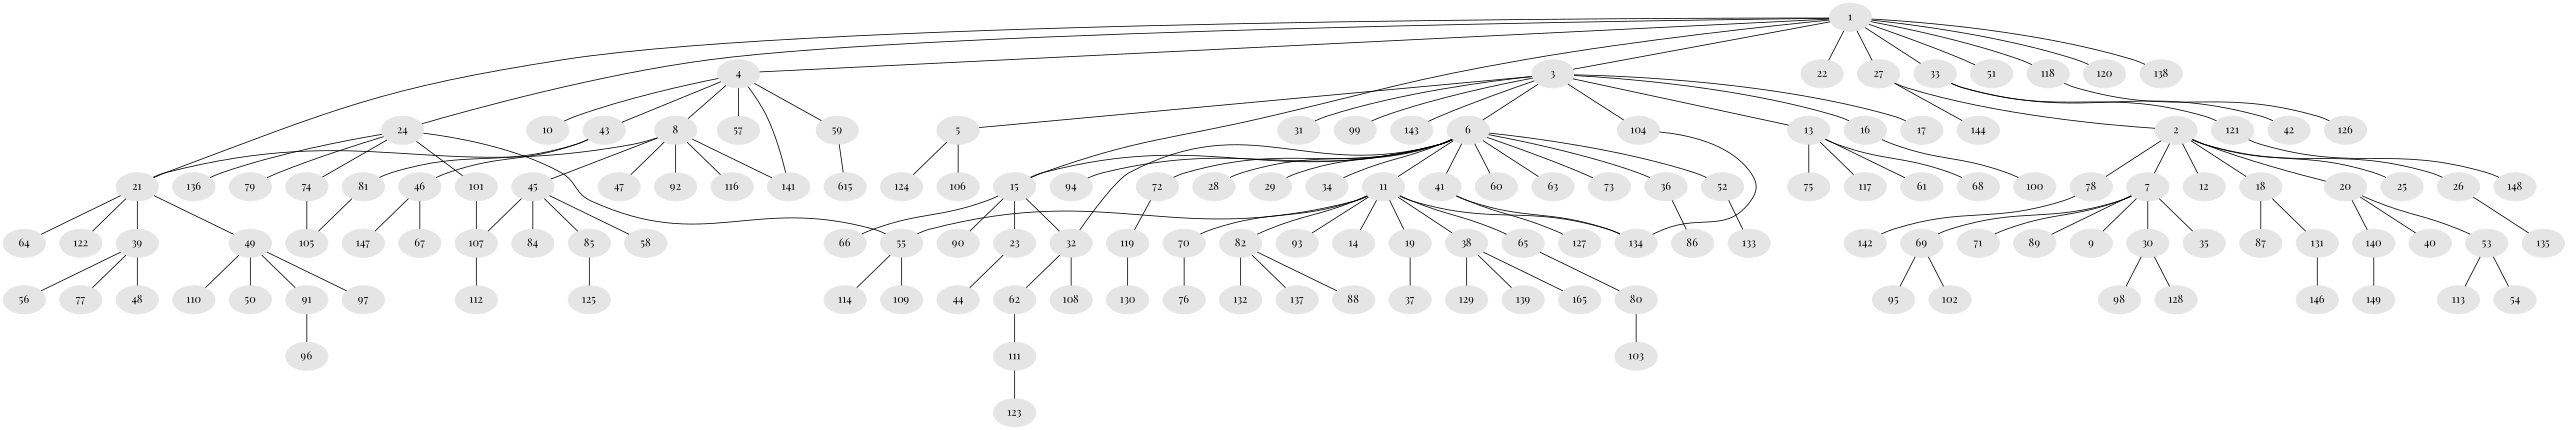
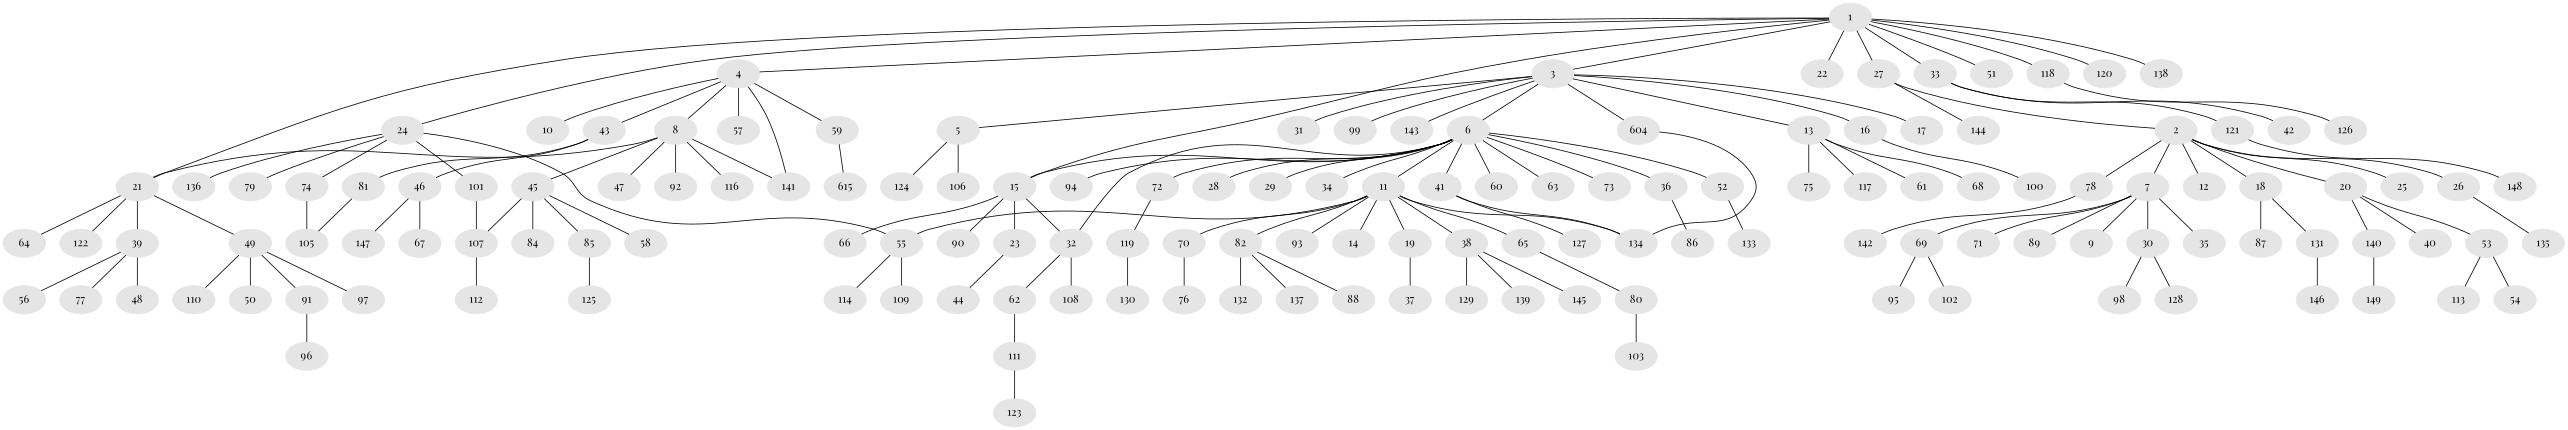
(1638, 130) -> (1638, 130)
(1580, 300) -> (1580, 300)
